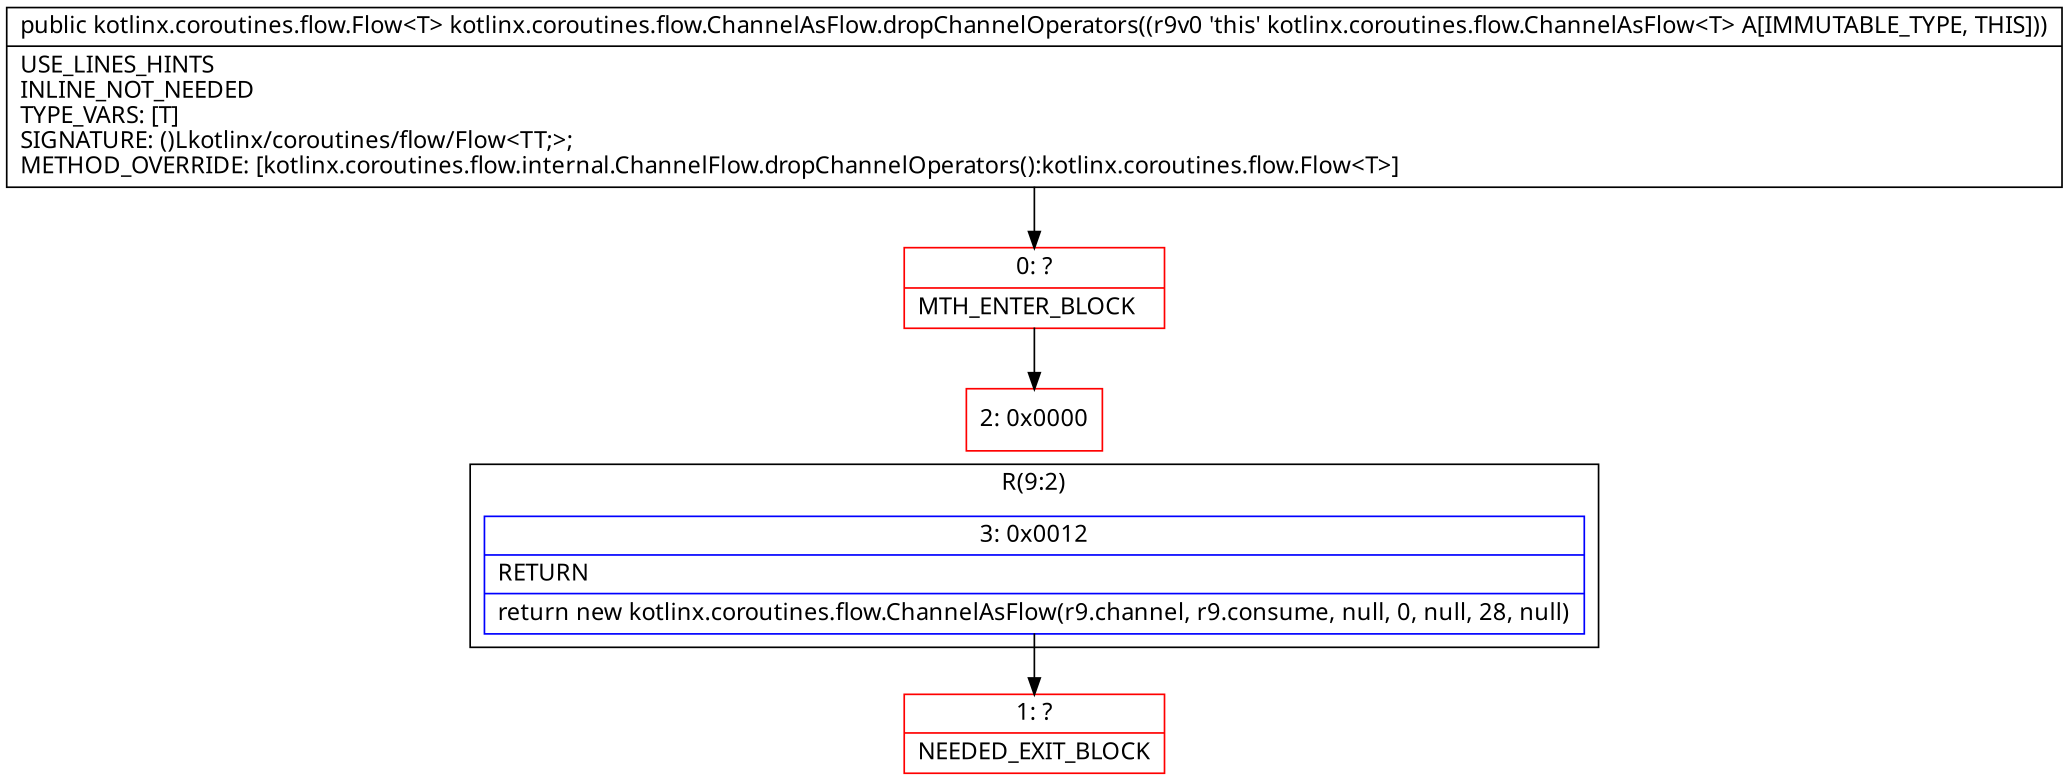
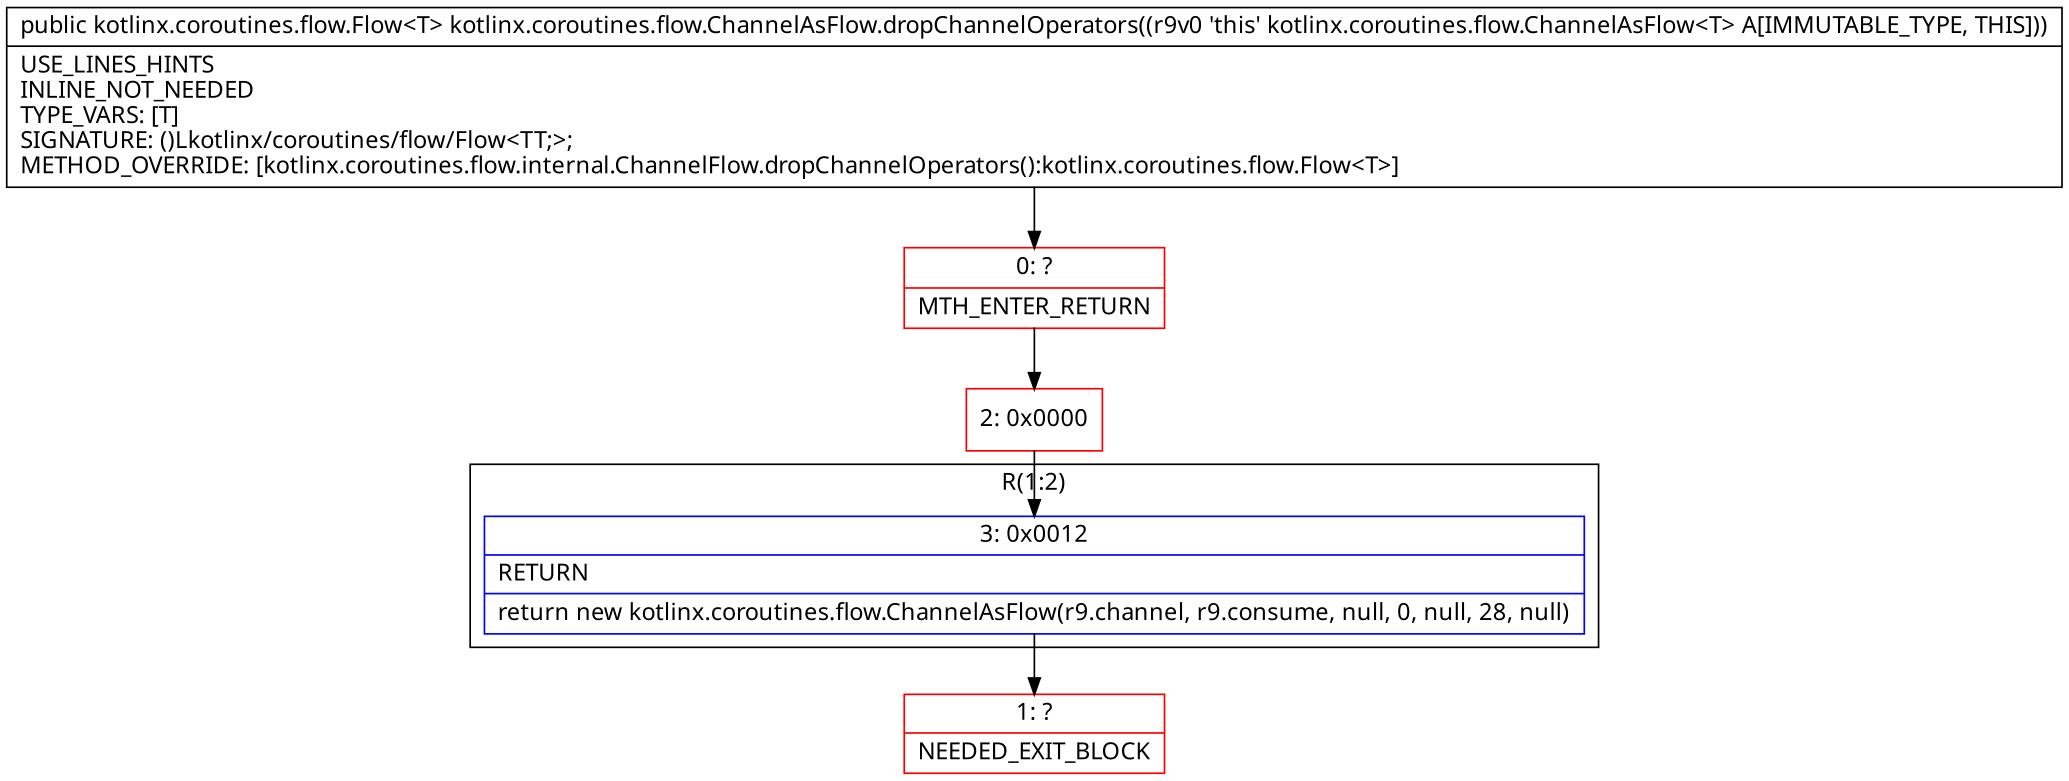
(1027, 307) -> (1034, 307)
none -> (1034, 475)
(1034, 484) -> (1034, 484)
